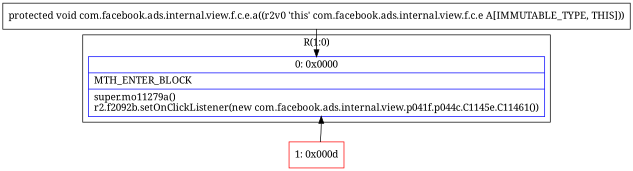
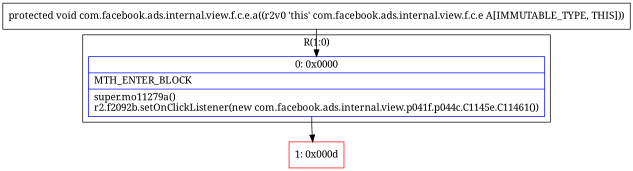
(321, 133) -> (312, 126)
